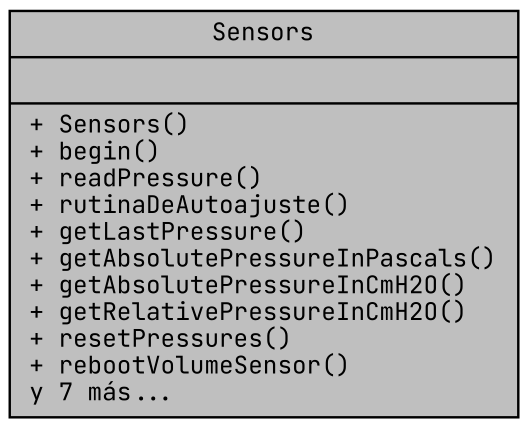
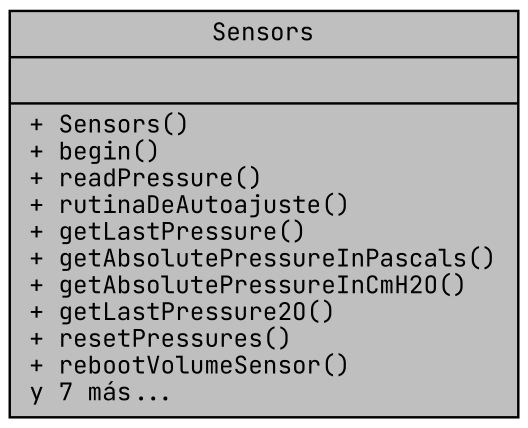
(249, 313) -> (184, 313)
